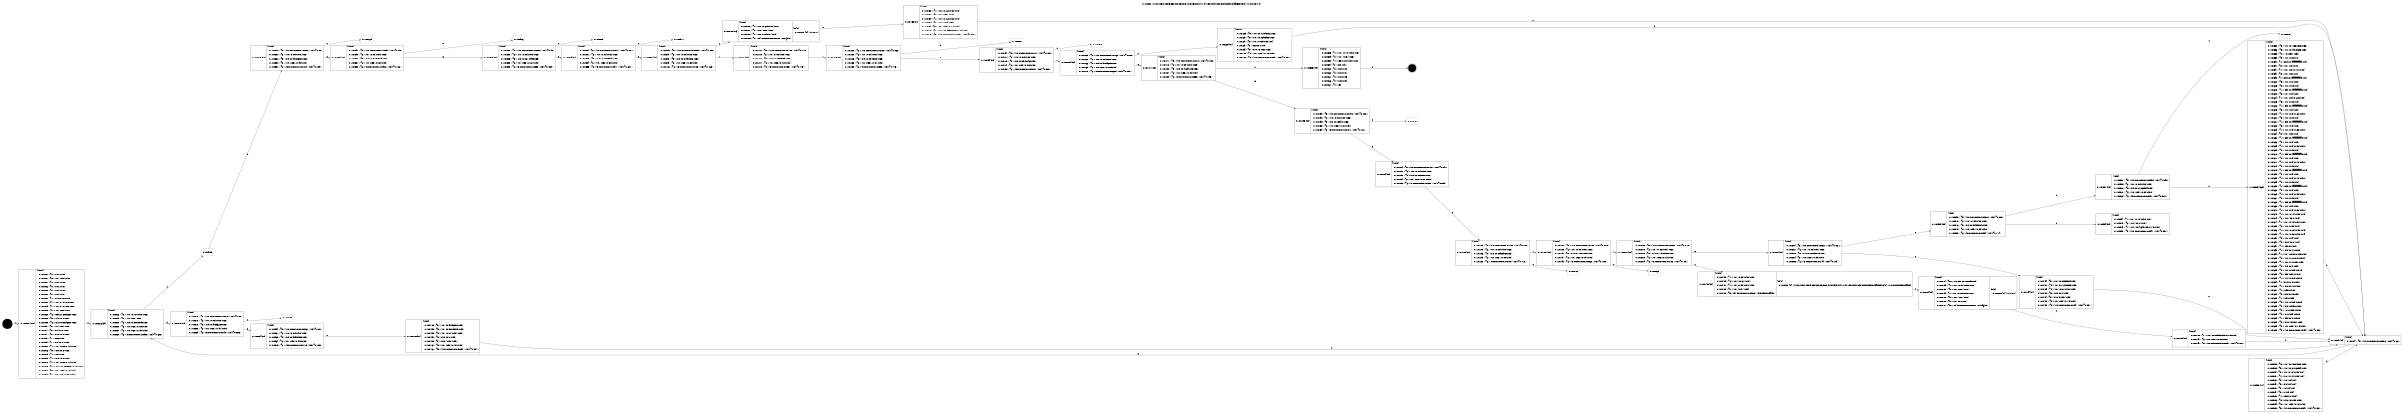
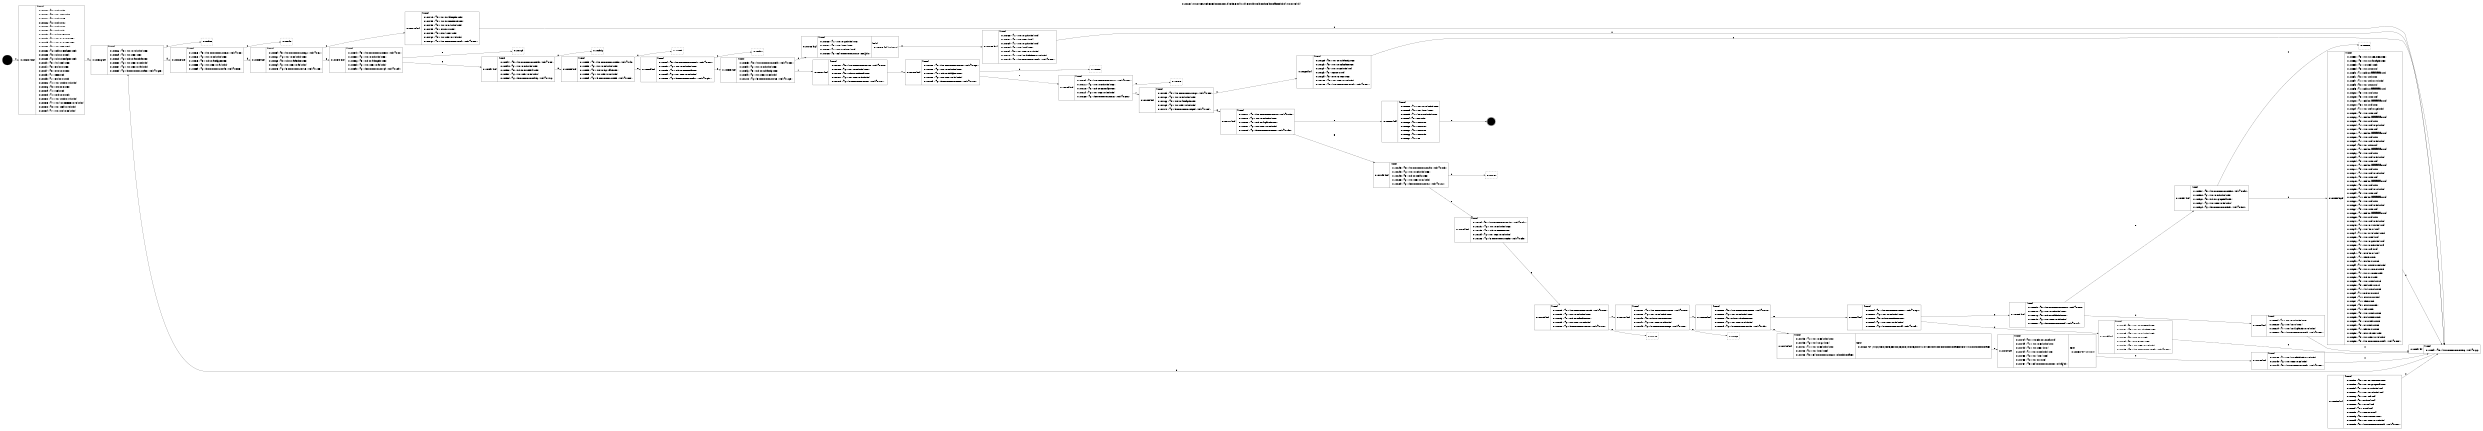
(245, 160) -> (325, 60)
none -> (2355, 351)
